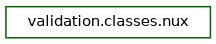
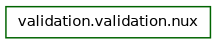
(108, 22) -> (108, 22)
